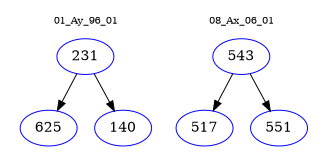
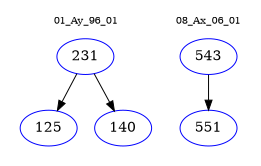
(49, 128) -> (49, 128)
(205, 128) -> none
